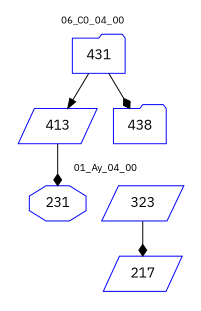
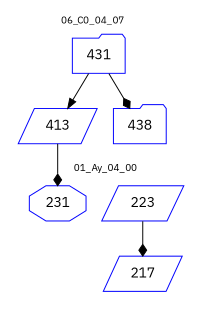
(93, 21) -> (93, 21)
(143, 203) -> (143, 203)
